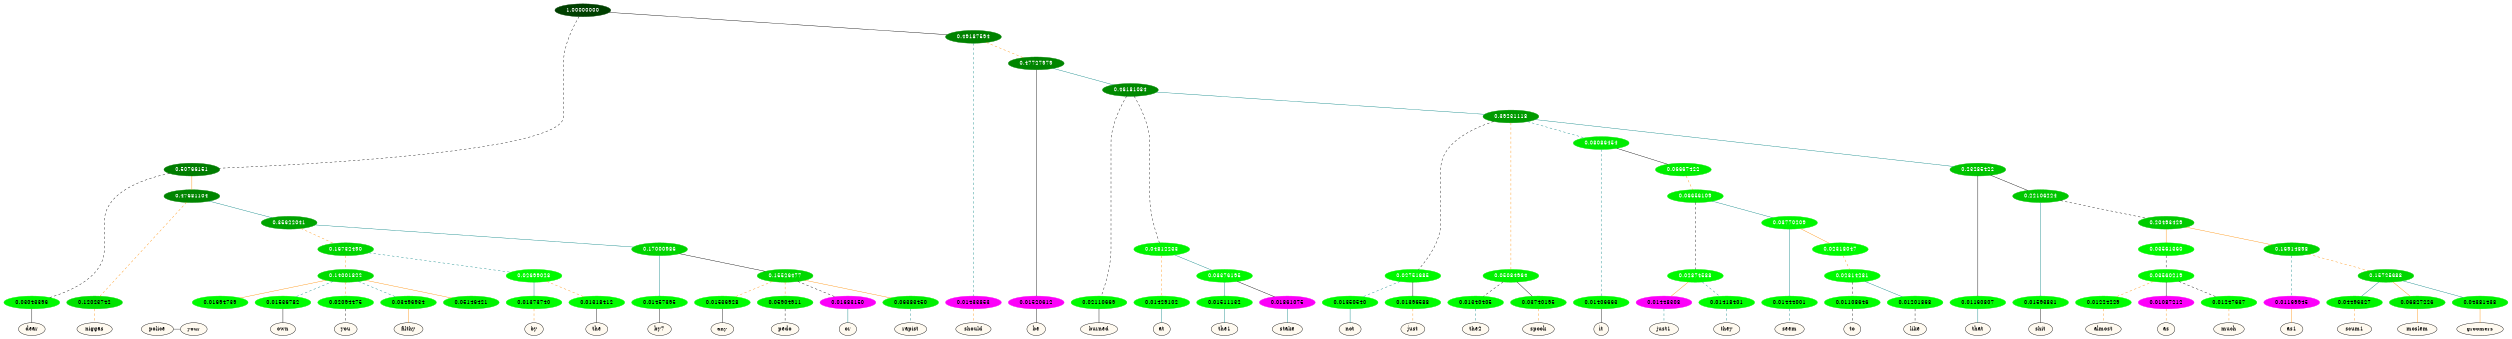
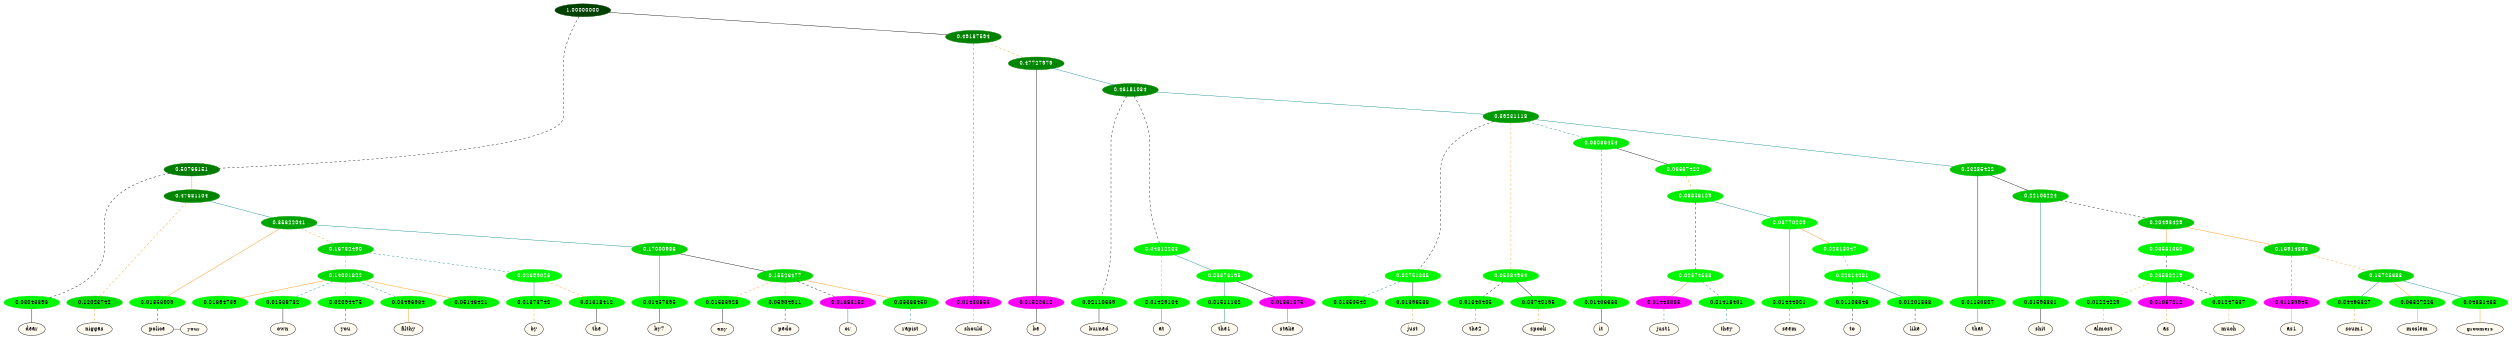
none -> (157, 302)
(1162, 302) -> (1162, 302)
(1350, 329) -> none
